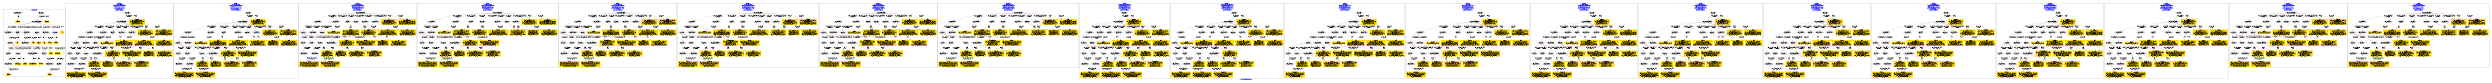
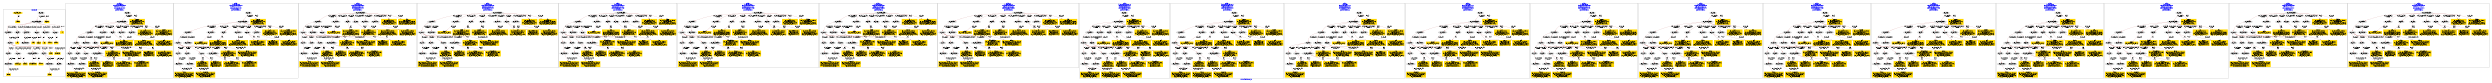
(18, 13) -> (18, 13)
